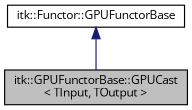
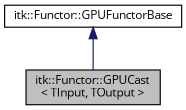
(96, 87) -> (93, 87)
